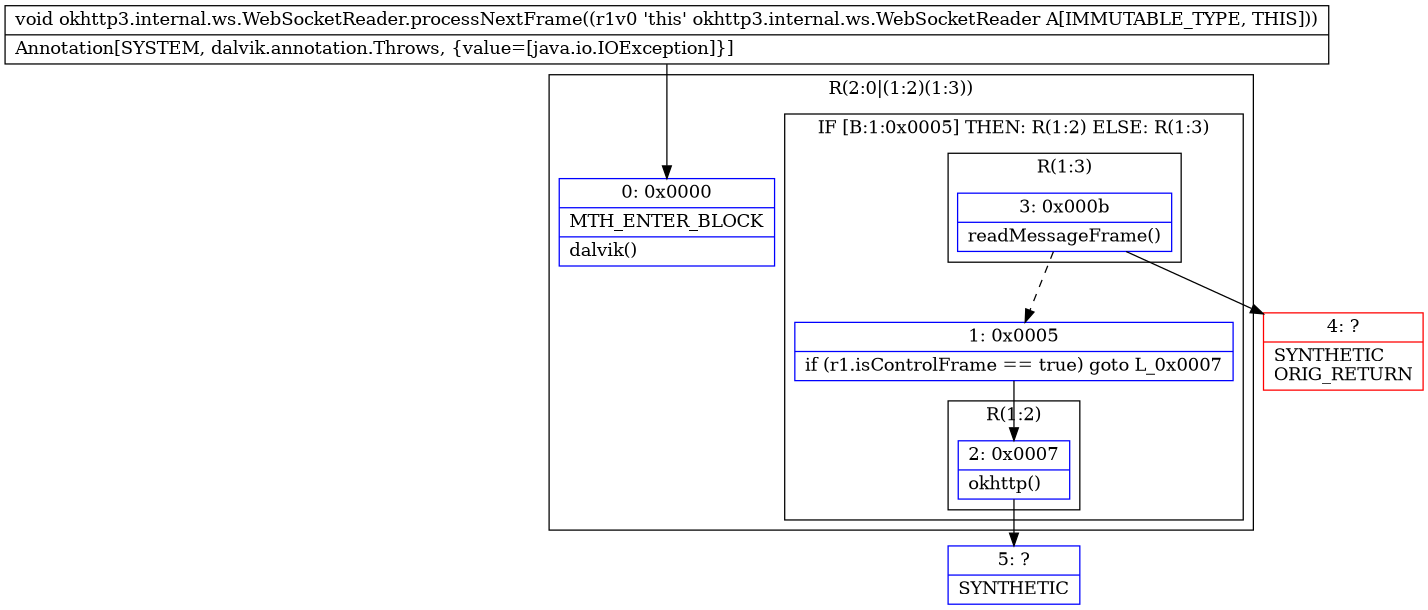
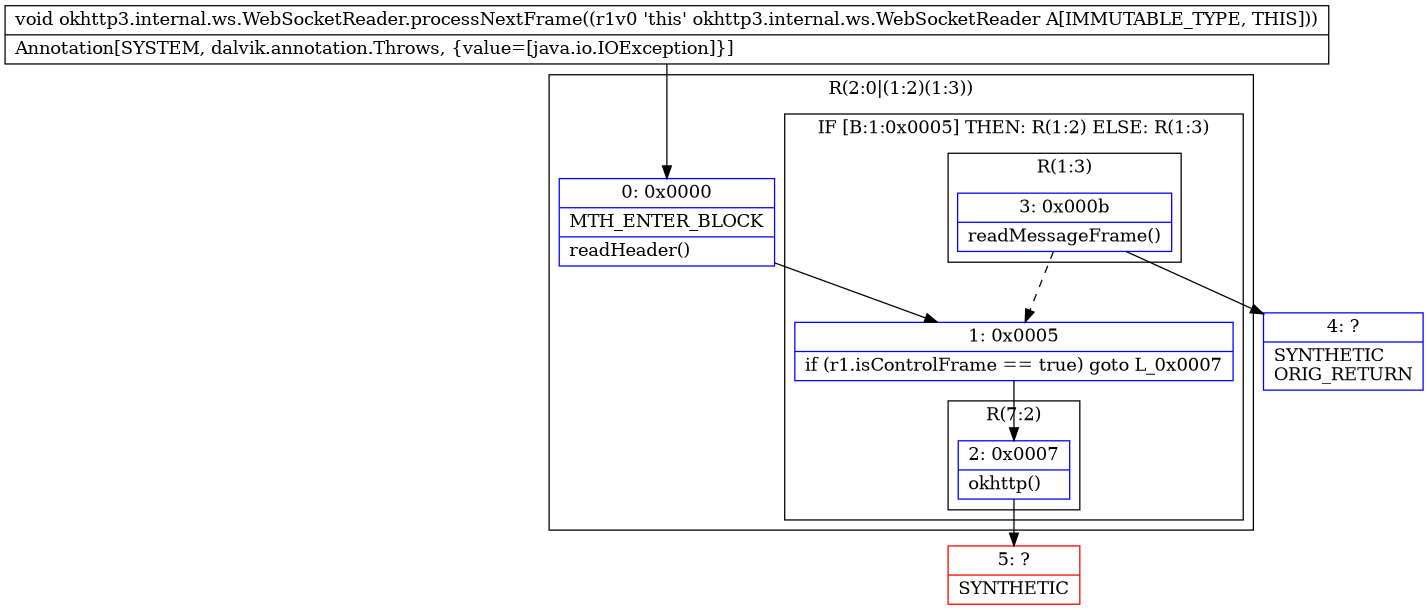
(604, 251) -> (630, 251)
none -> (850, 290)
(1343, 352) -> (1343, 352)
(1014, 415) -> (1014, 415)
(1014, 575) -> (1014, 575)
